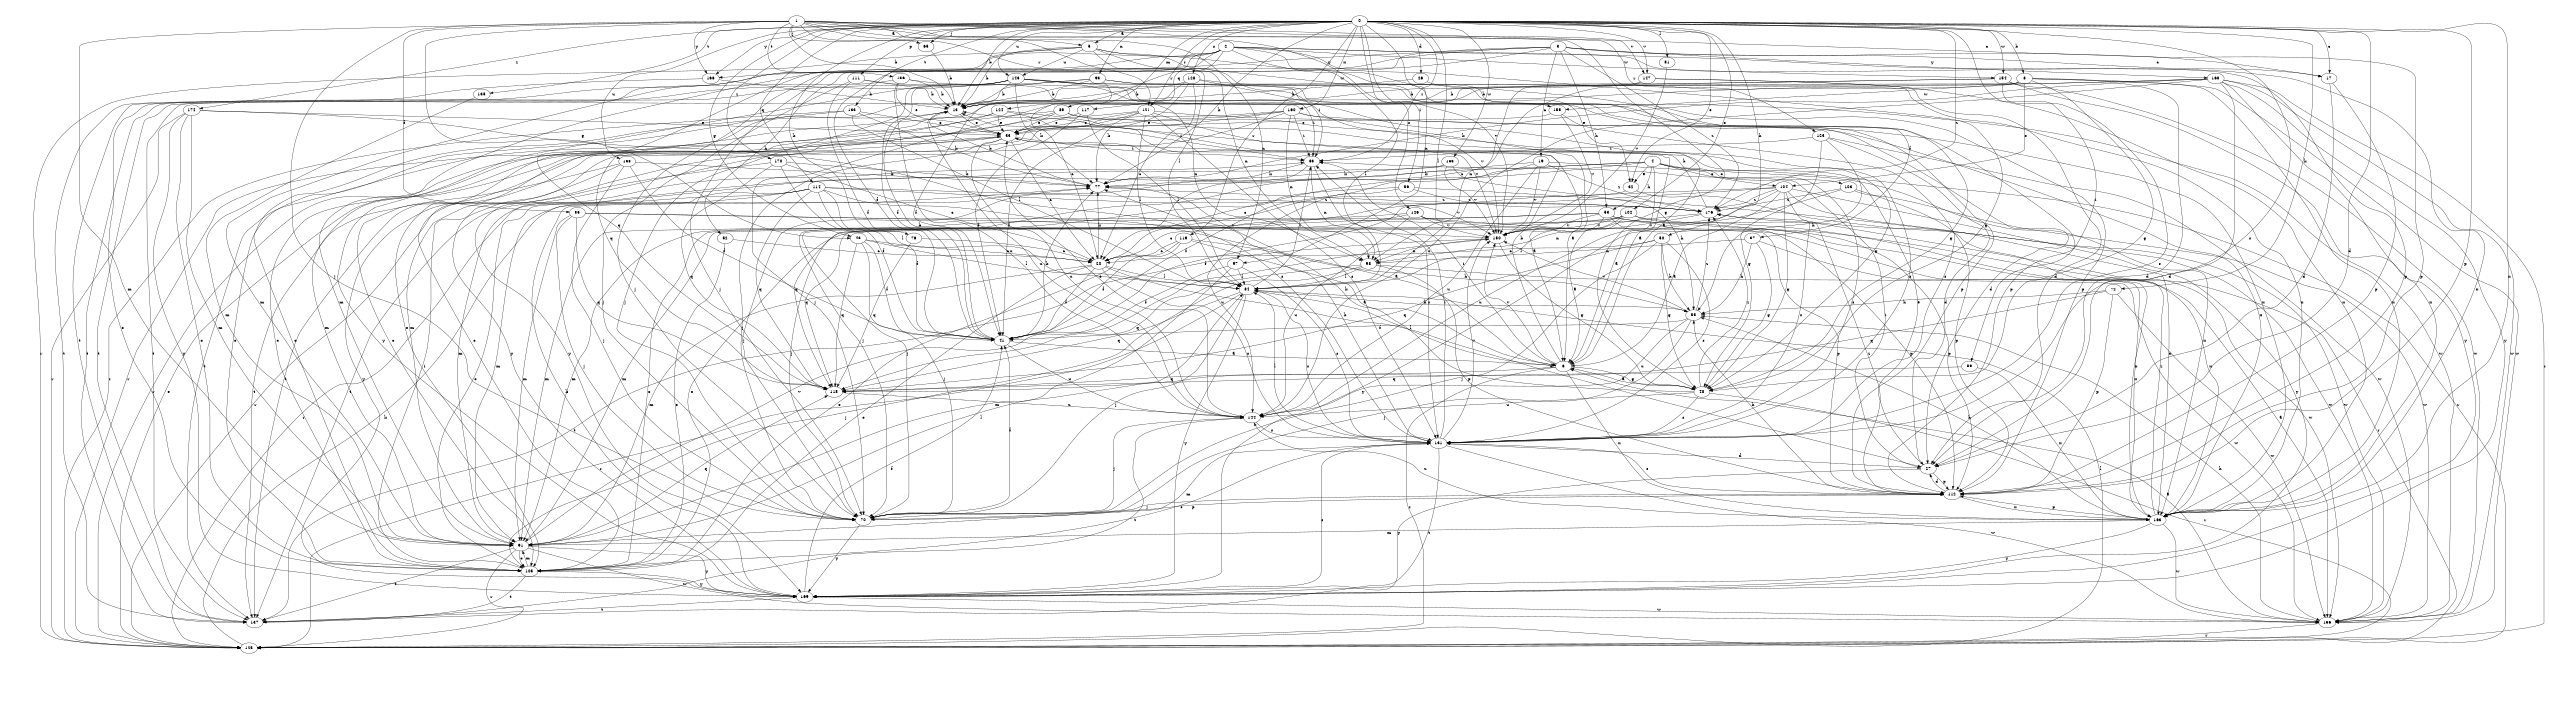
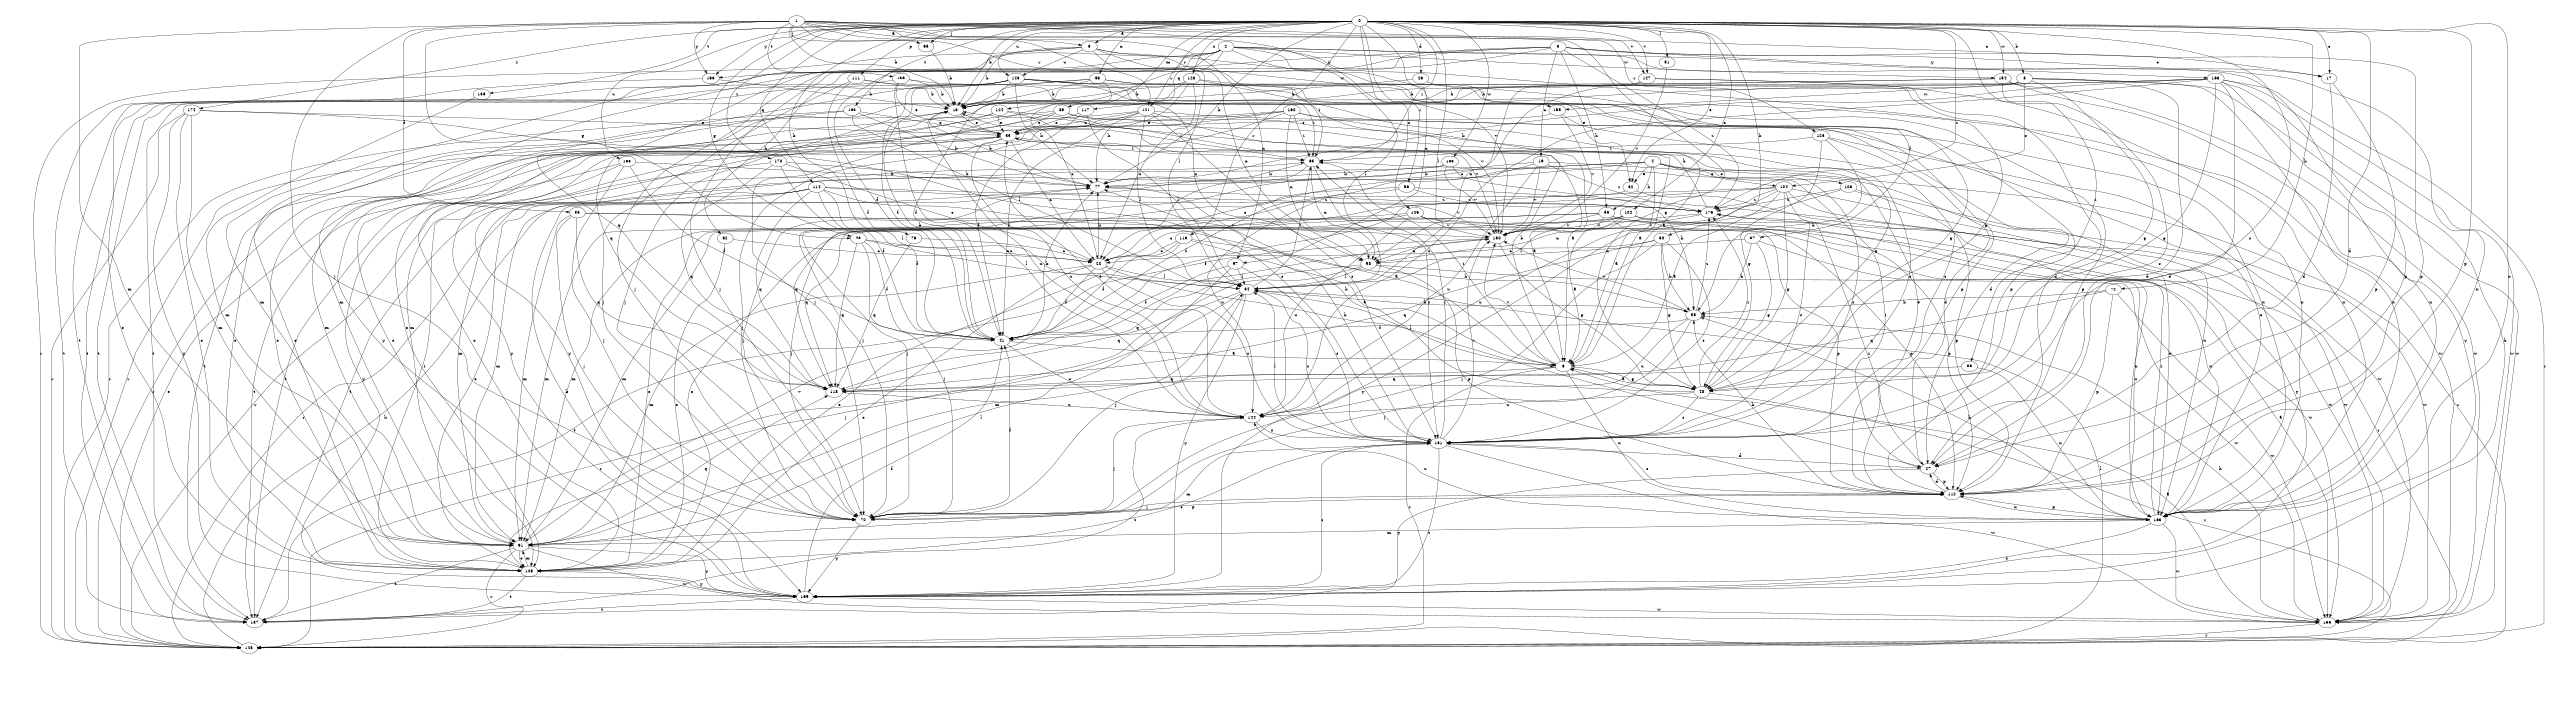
(1334, 78) -> none
none -> (2020, 321)
(2506, 341) -> (2506, 341)
